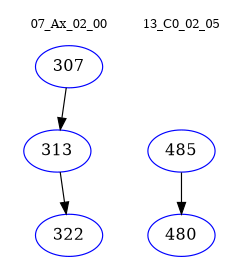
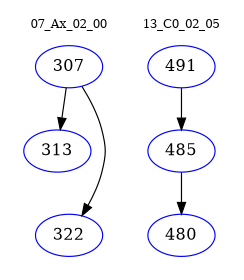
none -> (181, 67)
(62, 187) -> (105, 145)
